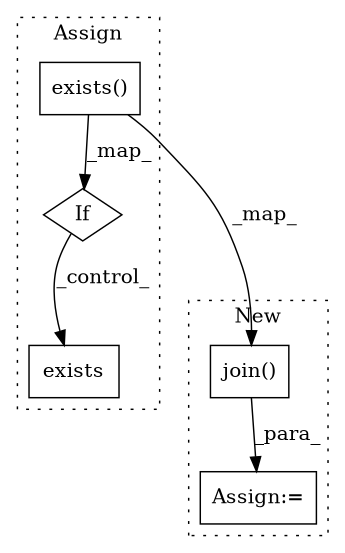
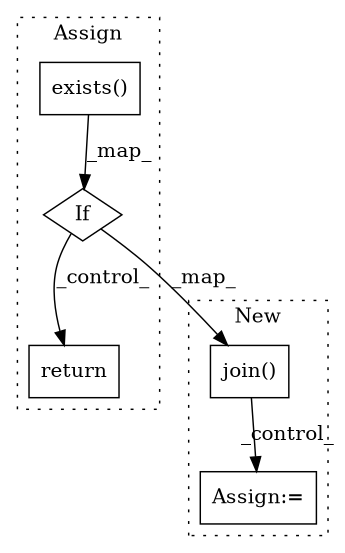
(216, 208) -> (171, 287)
(74, 372) -> (74, 372)
(287, 435) -> (287, 435)
